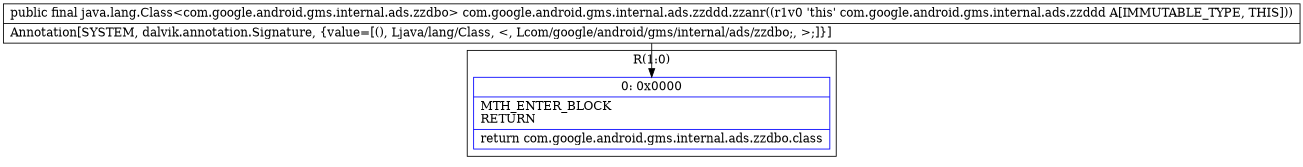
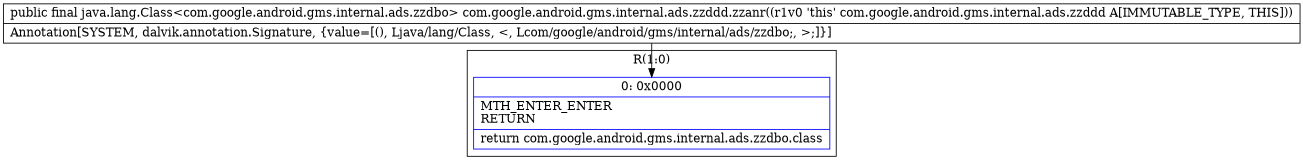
(546, 106) -> (546, 106)
